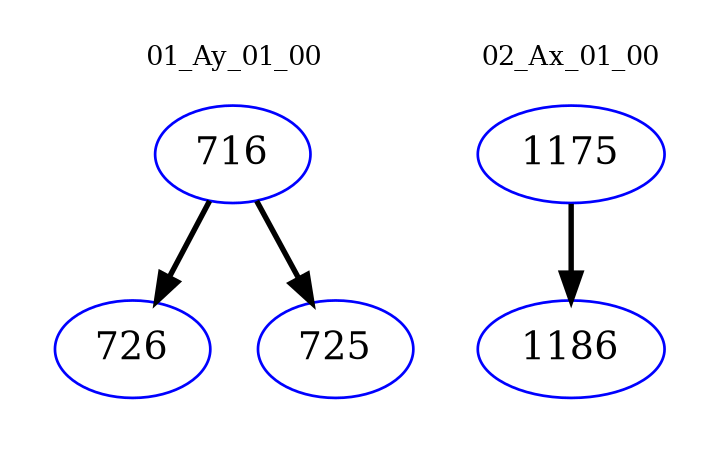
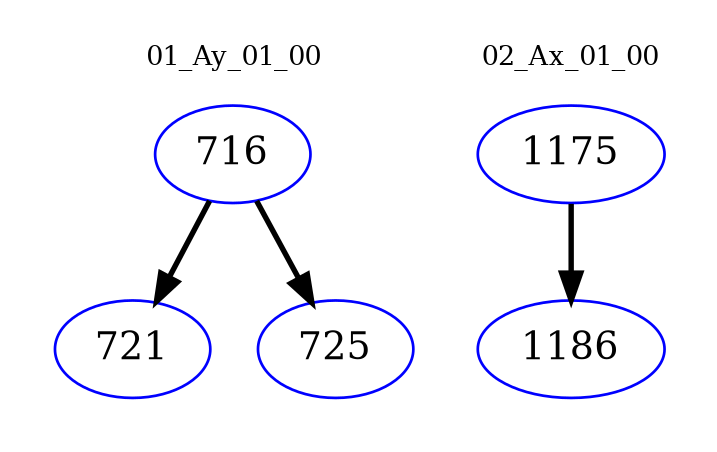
(133, 349) -> (133, 349)
